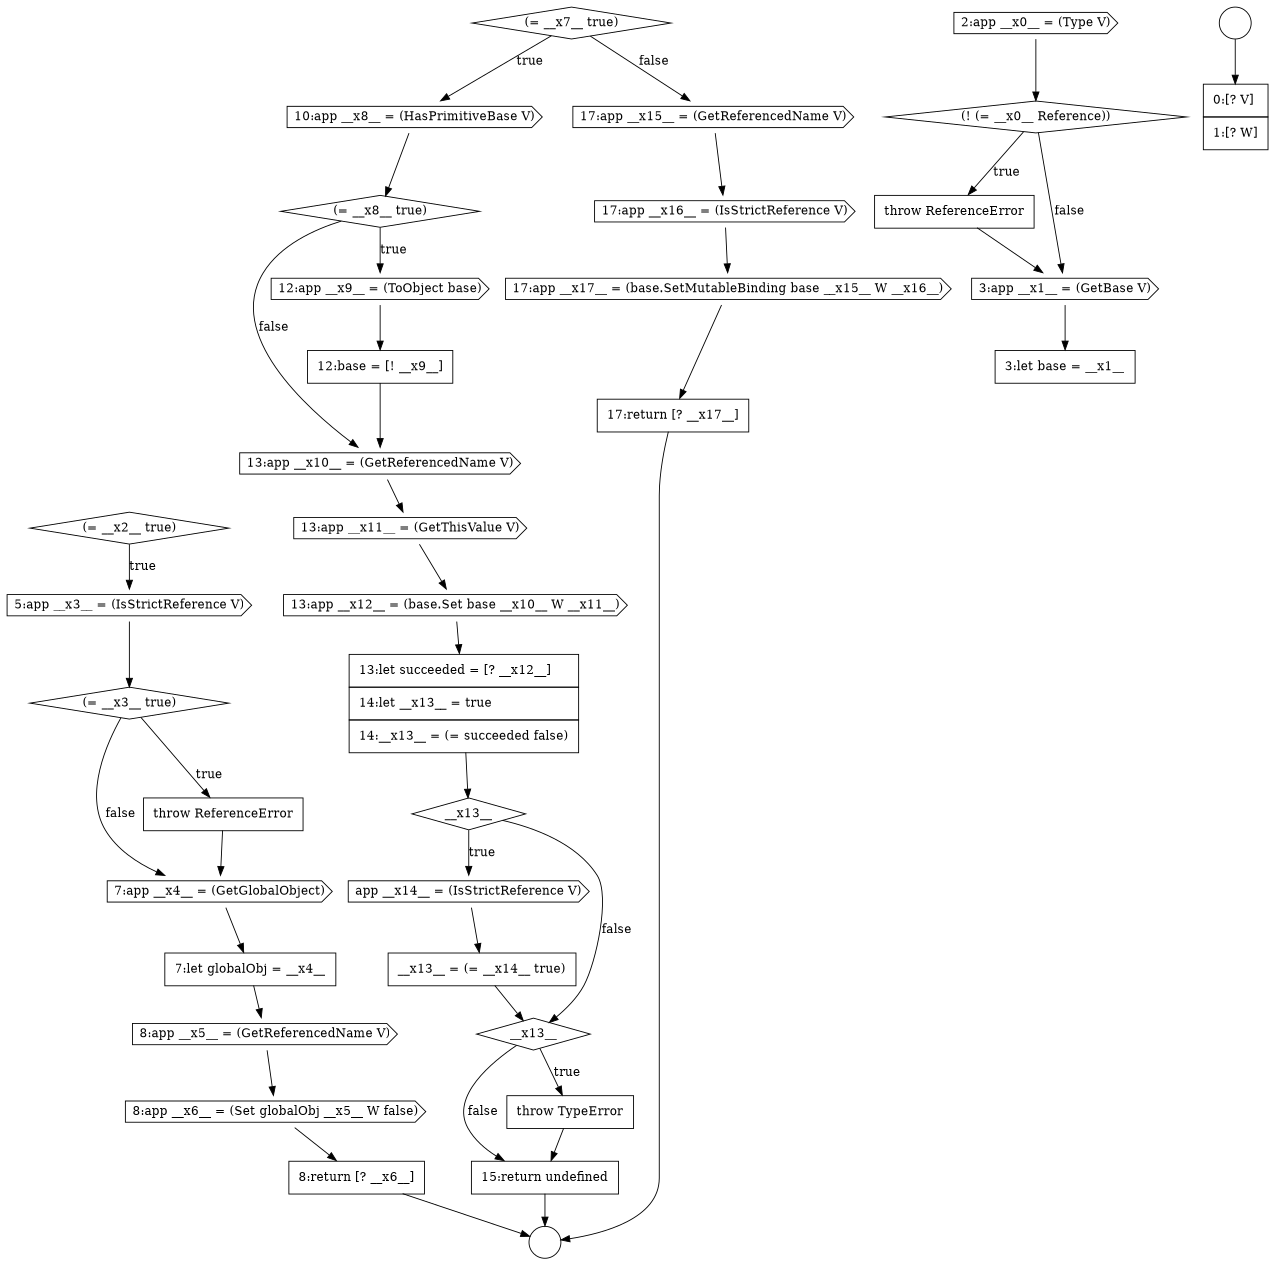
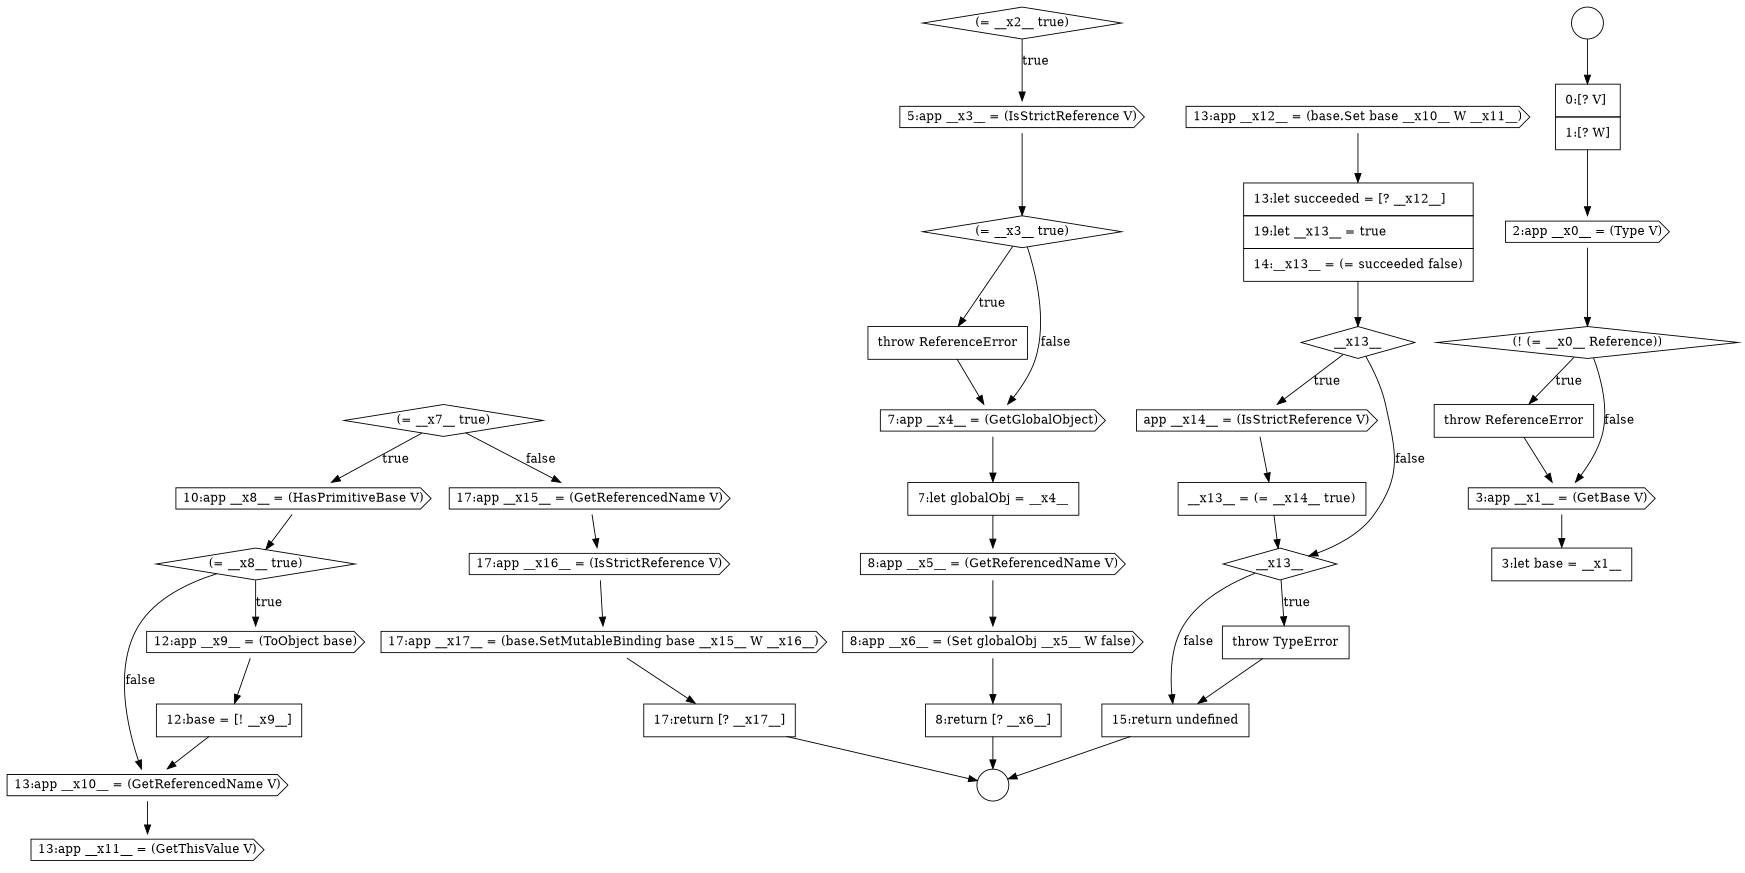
none -> (1587, 178)
(431, 563) -> none
(426, 703) -> (1320, 232)
